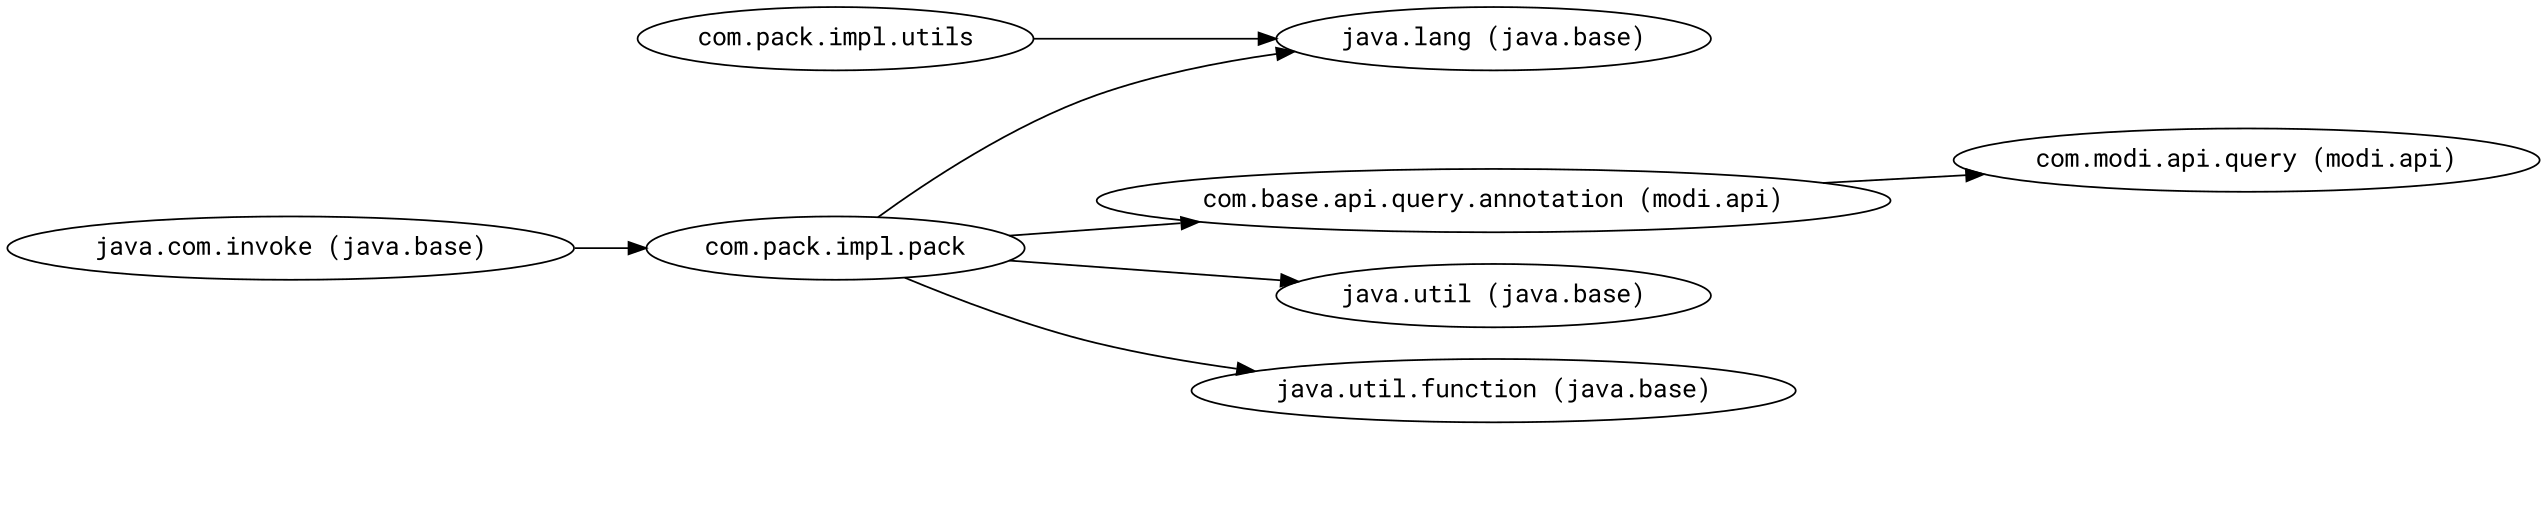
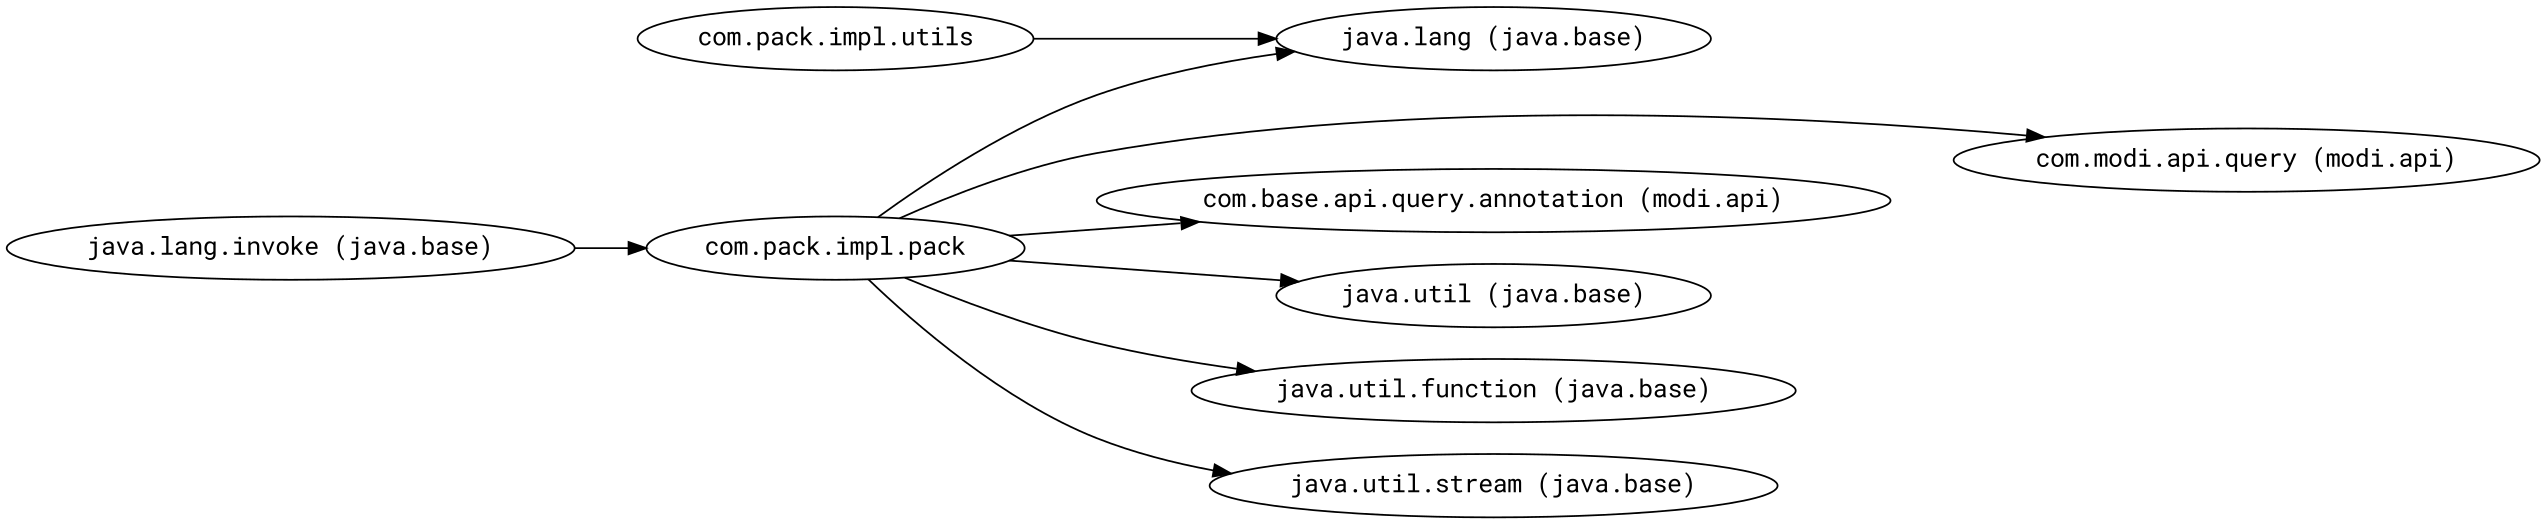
(1895, 179) -> (1457, 118)
(291, 248) -> (291, 248)
none -> (1494, 486)
